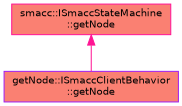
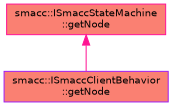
(91, 87) -> (86, 87)
